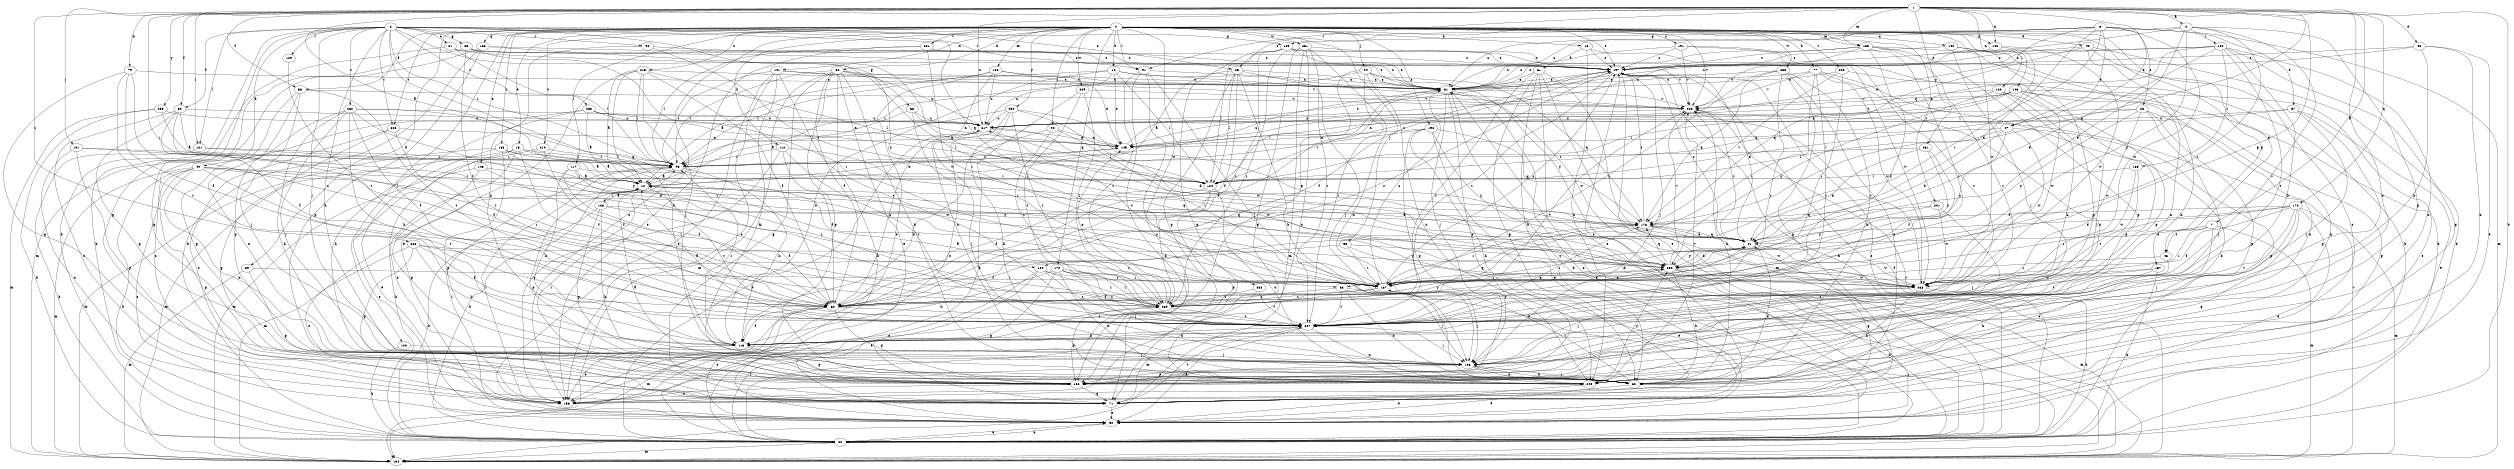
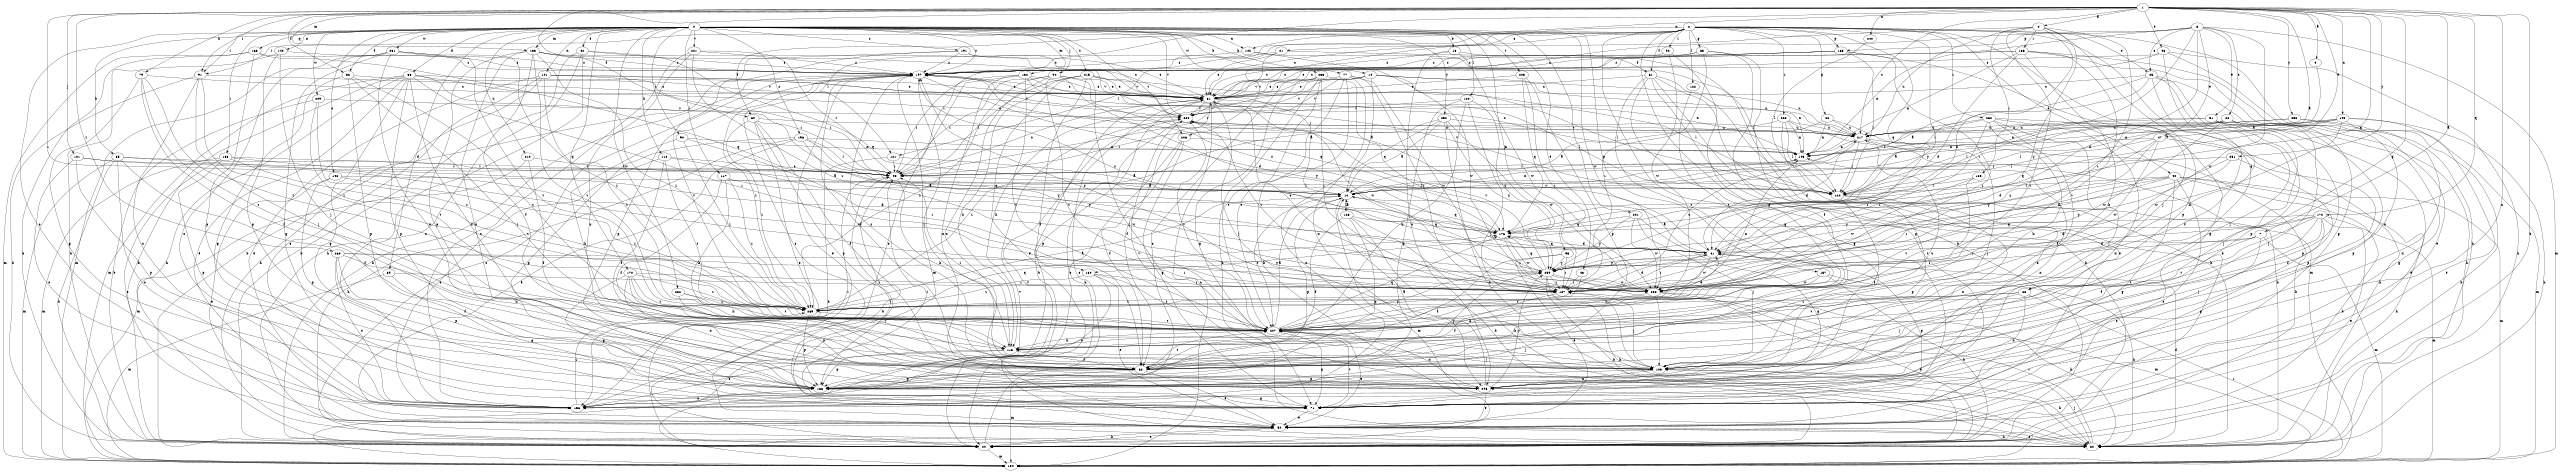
none -> (1870, 39)
none -> (1662, 42)
(289, 58) -> (1693, 87)
none -> (2316, 63)
(925, 96) -> (735, 88)
(1855, 101) -> (2007, 176)
(2293, 109) -> (2211, 118)
(2219, 127) -> (2000, 84)
(1404, 128) -> (1457, 138)
(518, 148) -> (118, 157)
(1739, 148) -> (1535, 157)
(737, 157) -> (795, 167)
(491, 196) -> (1769, 205)
none -> (625, 215)
(2010, 215) -> (2009, 225)
(2176, 233) -> (1726, 324)
none -> (1065, 246)
(1894, 268) -> (935, 273)
(767, 314) -> (1075, 360)
none -> (1938, 326)
none -> (1821, 330)
(404, 346) -> none
(859, 348) -> (635, 320)
(1148, 365) -> (1322, 370)
none -> (945, 373)
none -> (1685, 429)
